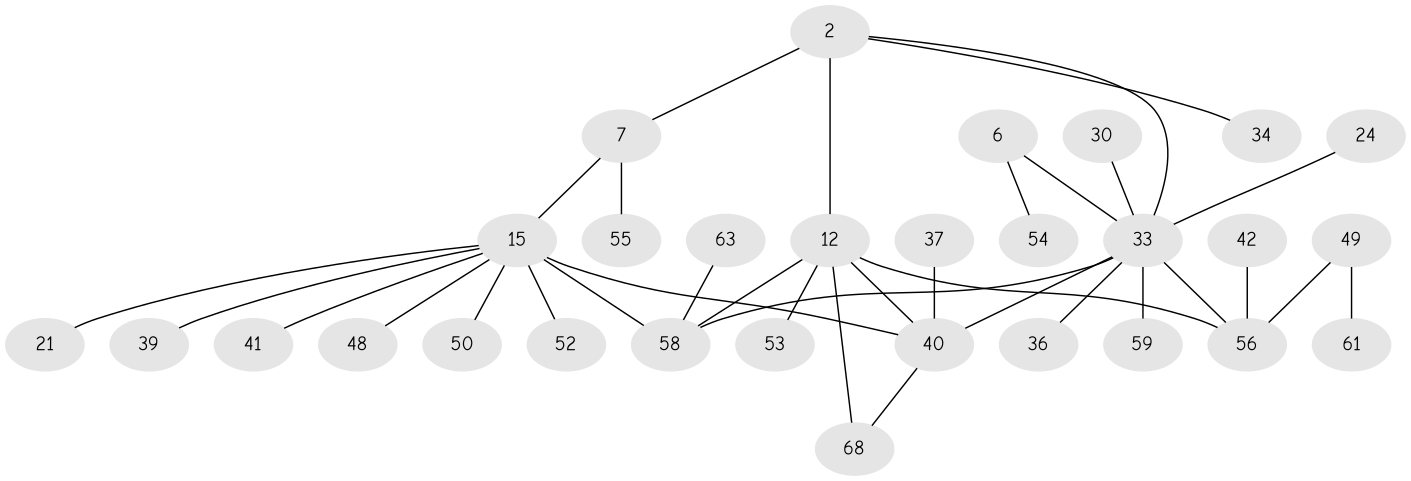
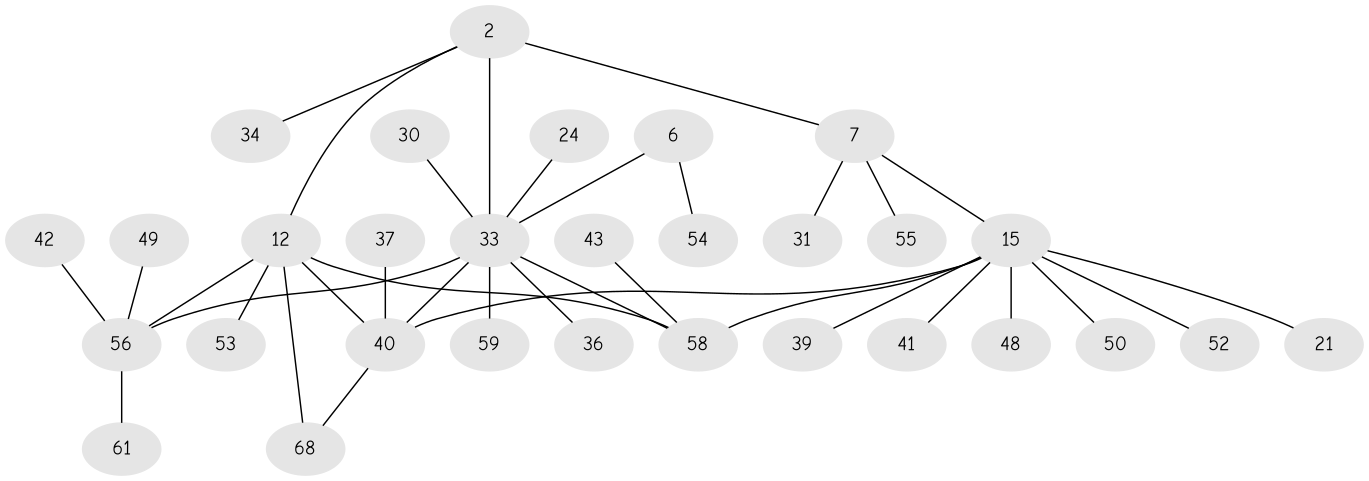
(726, 240) -> (594, 240)
none -> (803, 240)
(1352, 293) -> (122, 397)
